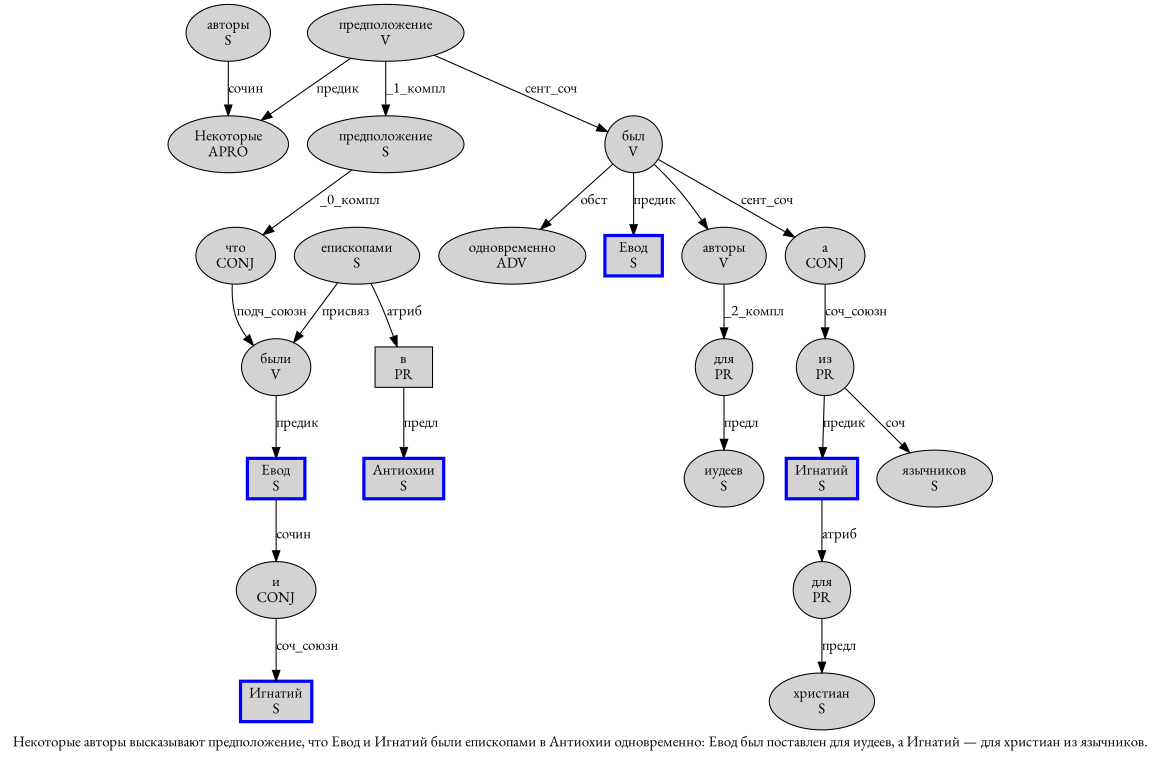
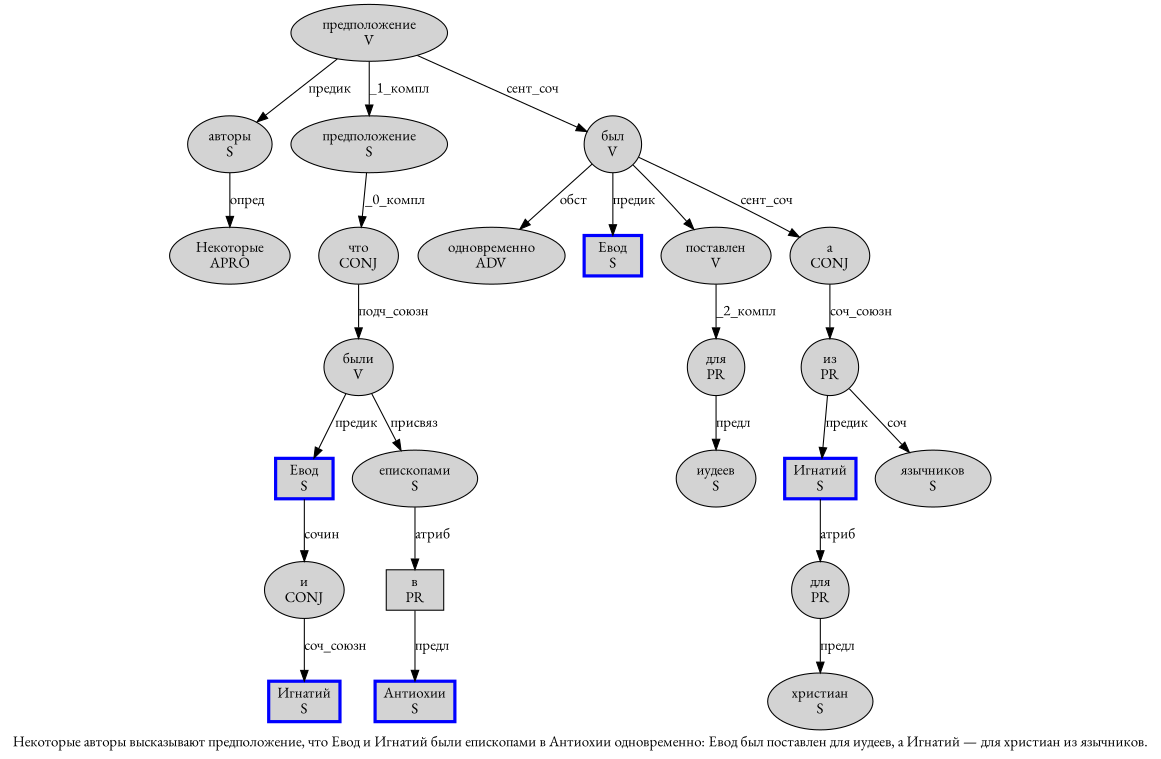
(310, 86) -> (301, 87)
(246, 89) -> (247, 200)
(724, 256) -> (716, 256)
(319, 308) -> (384, 417)
